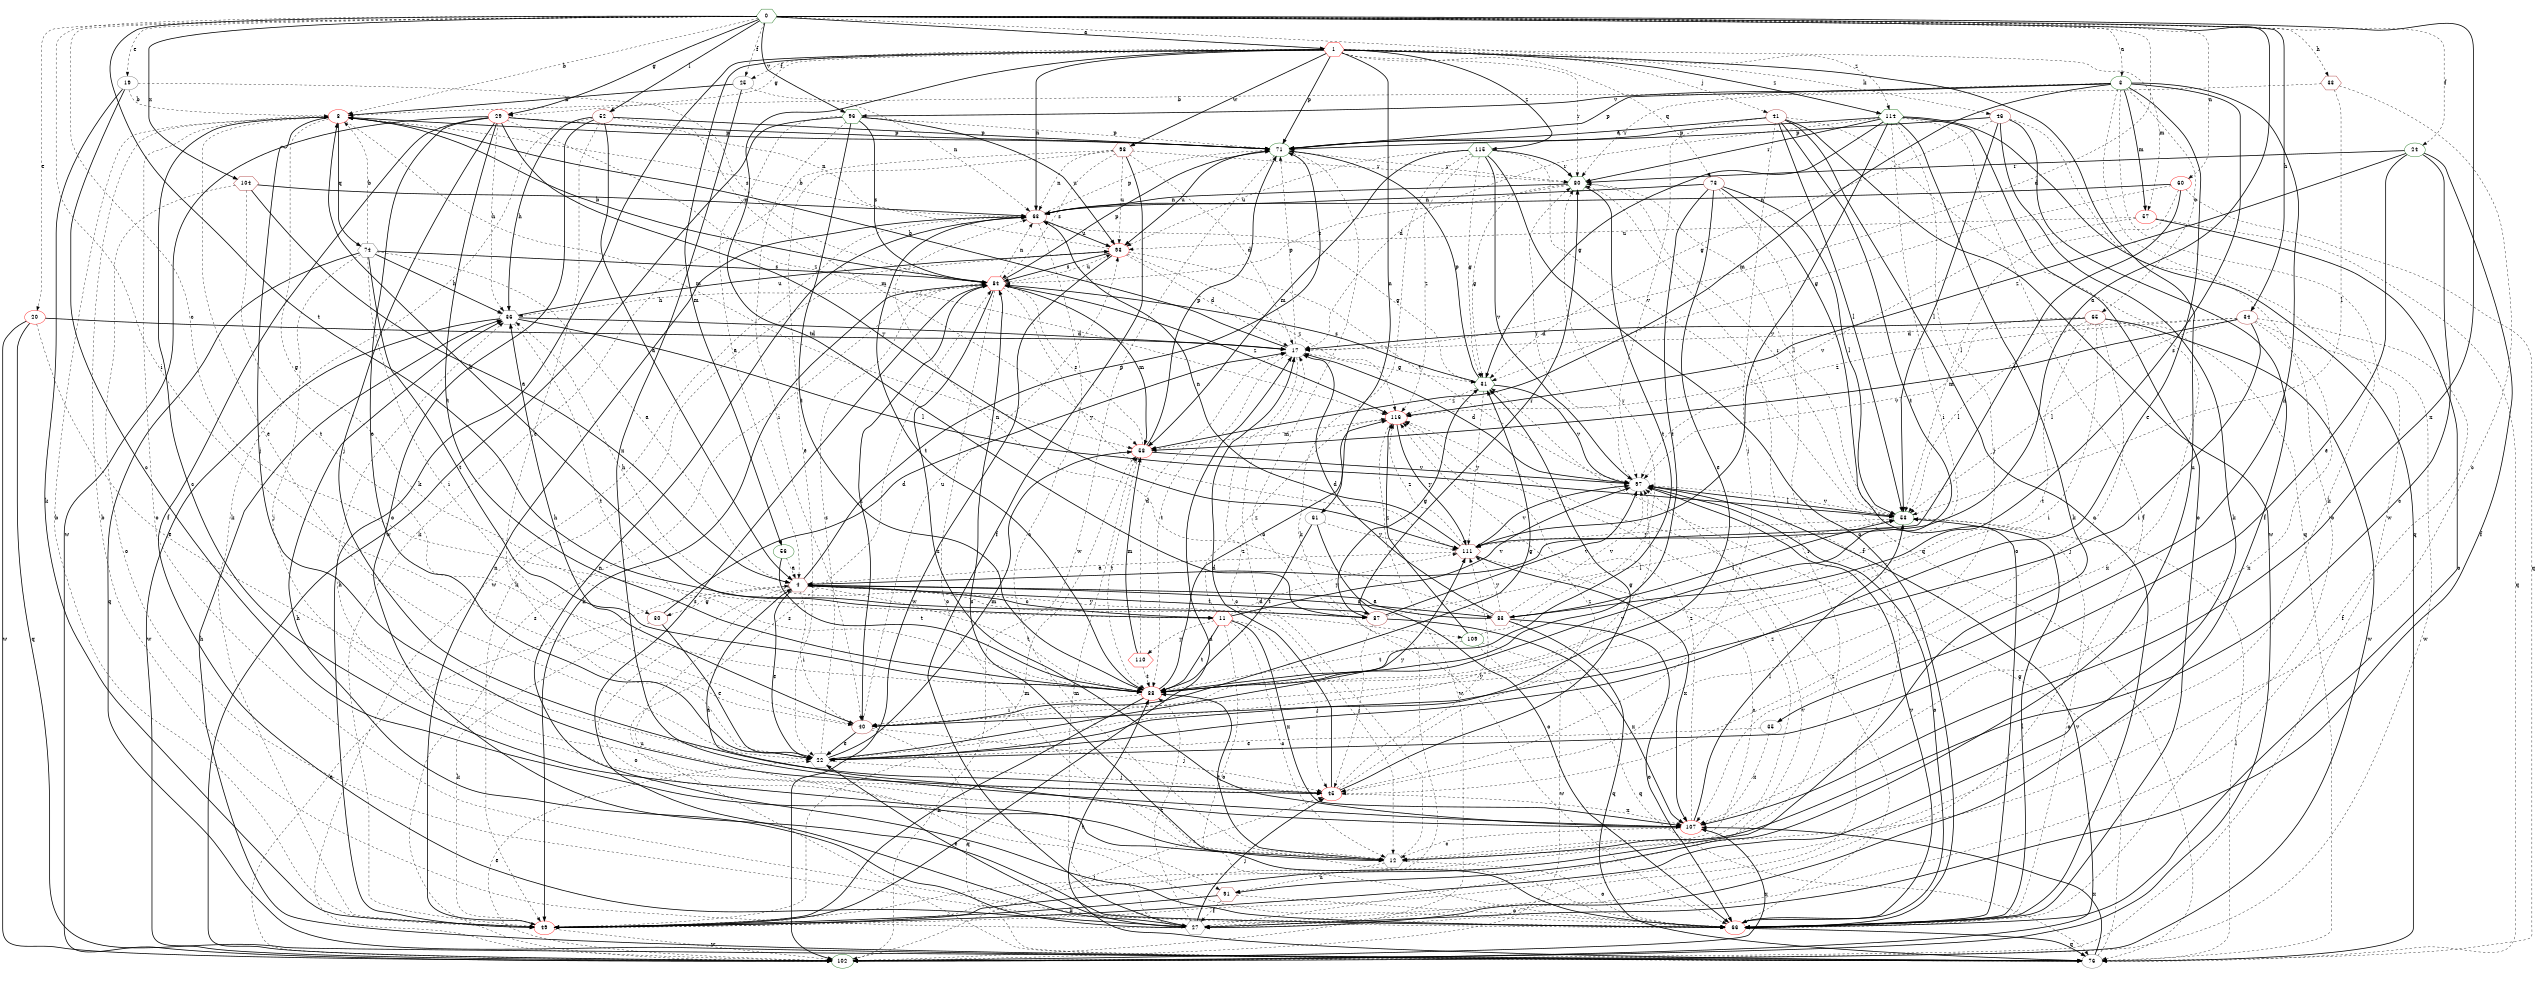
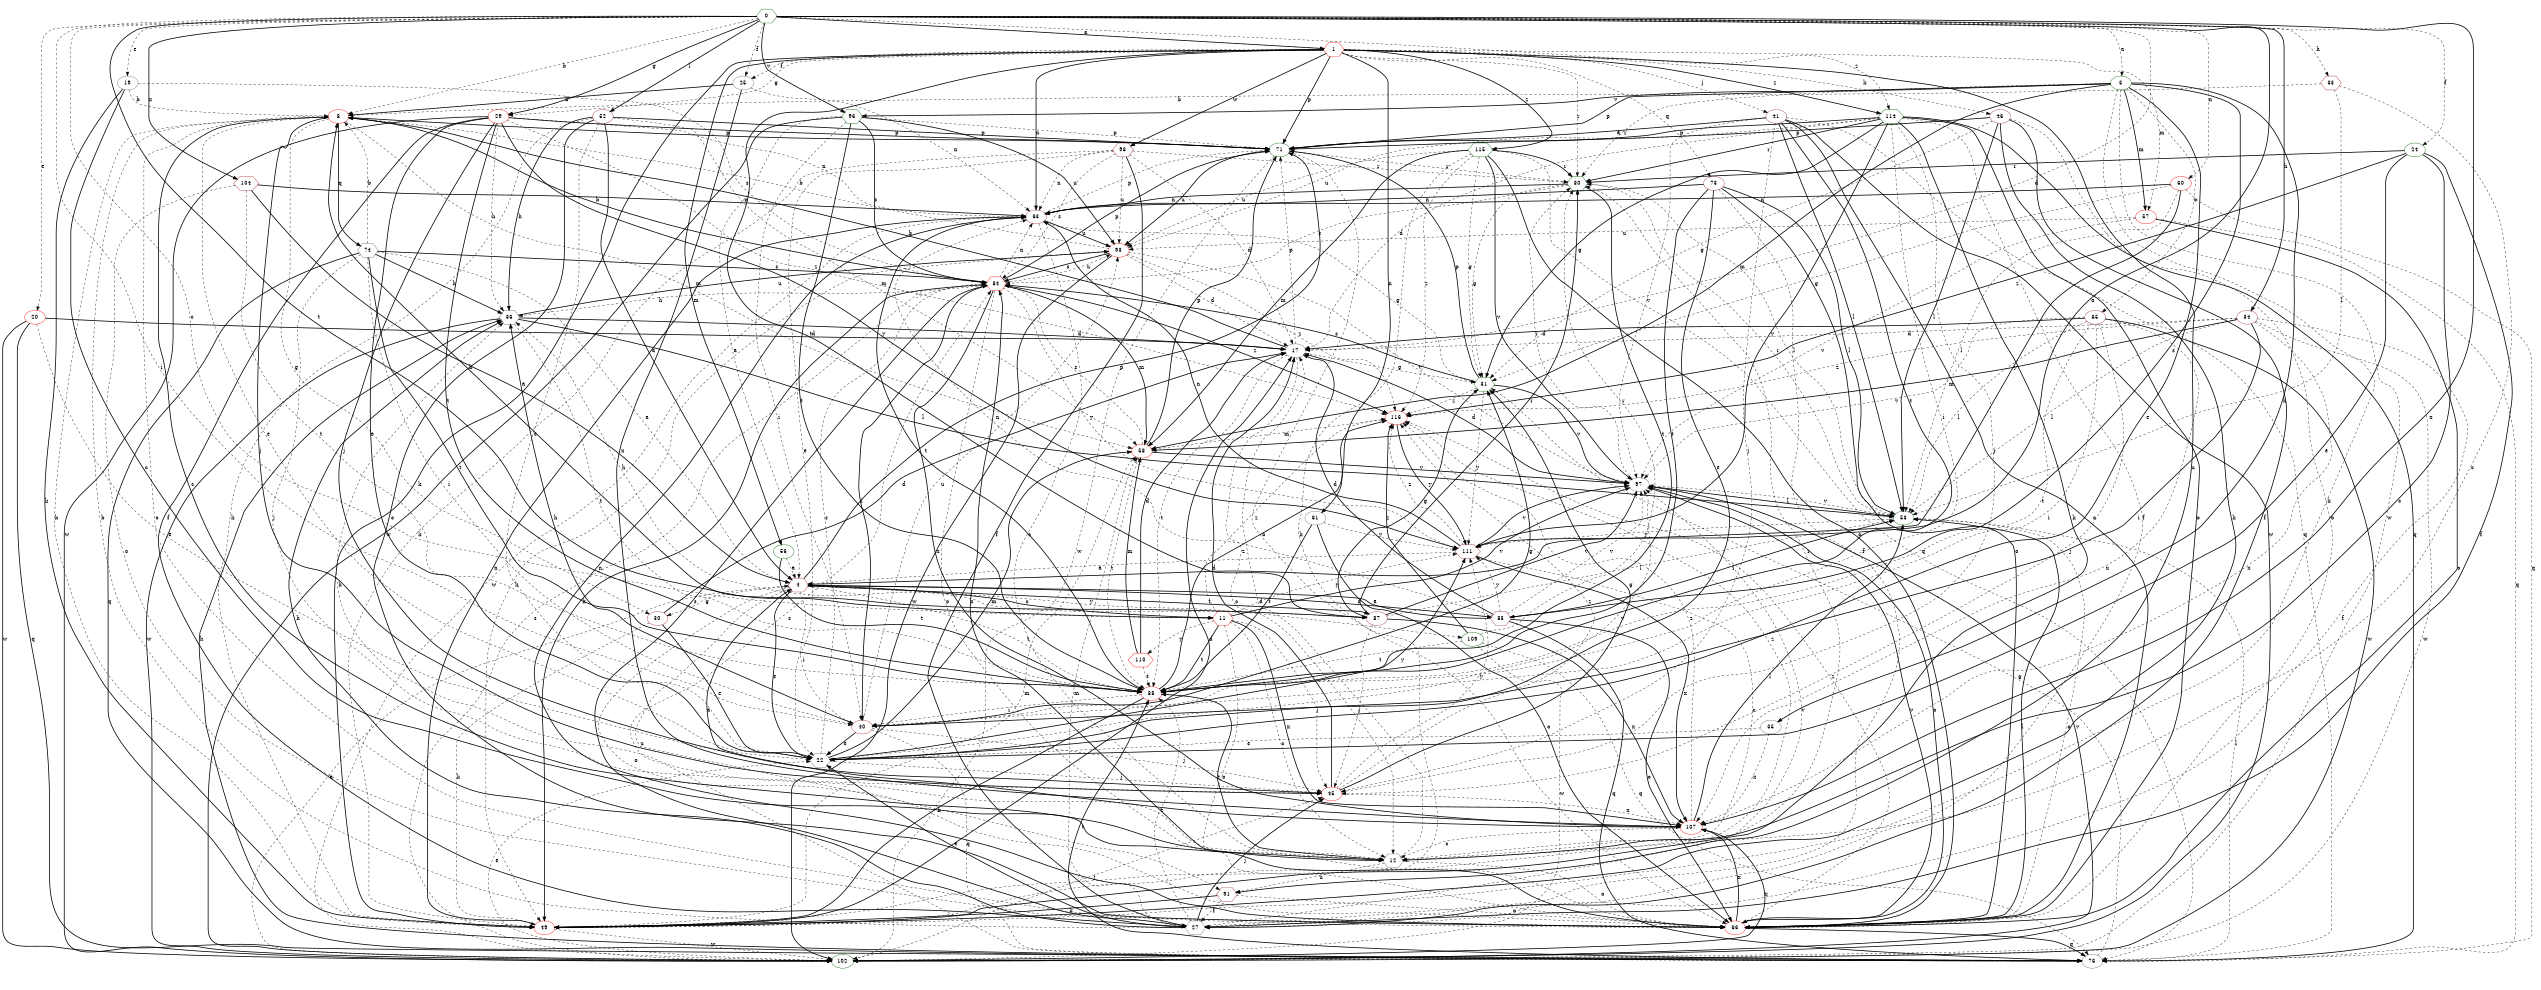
none -> (1555, 138)
(1157, 478) -> (1157, 478)
(1933, 847) -> (1736, 872)
(1427, 904) -> none
